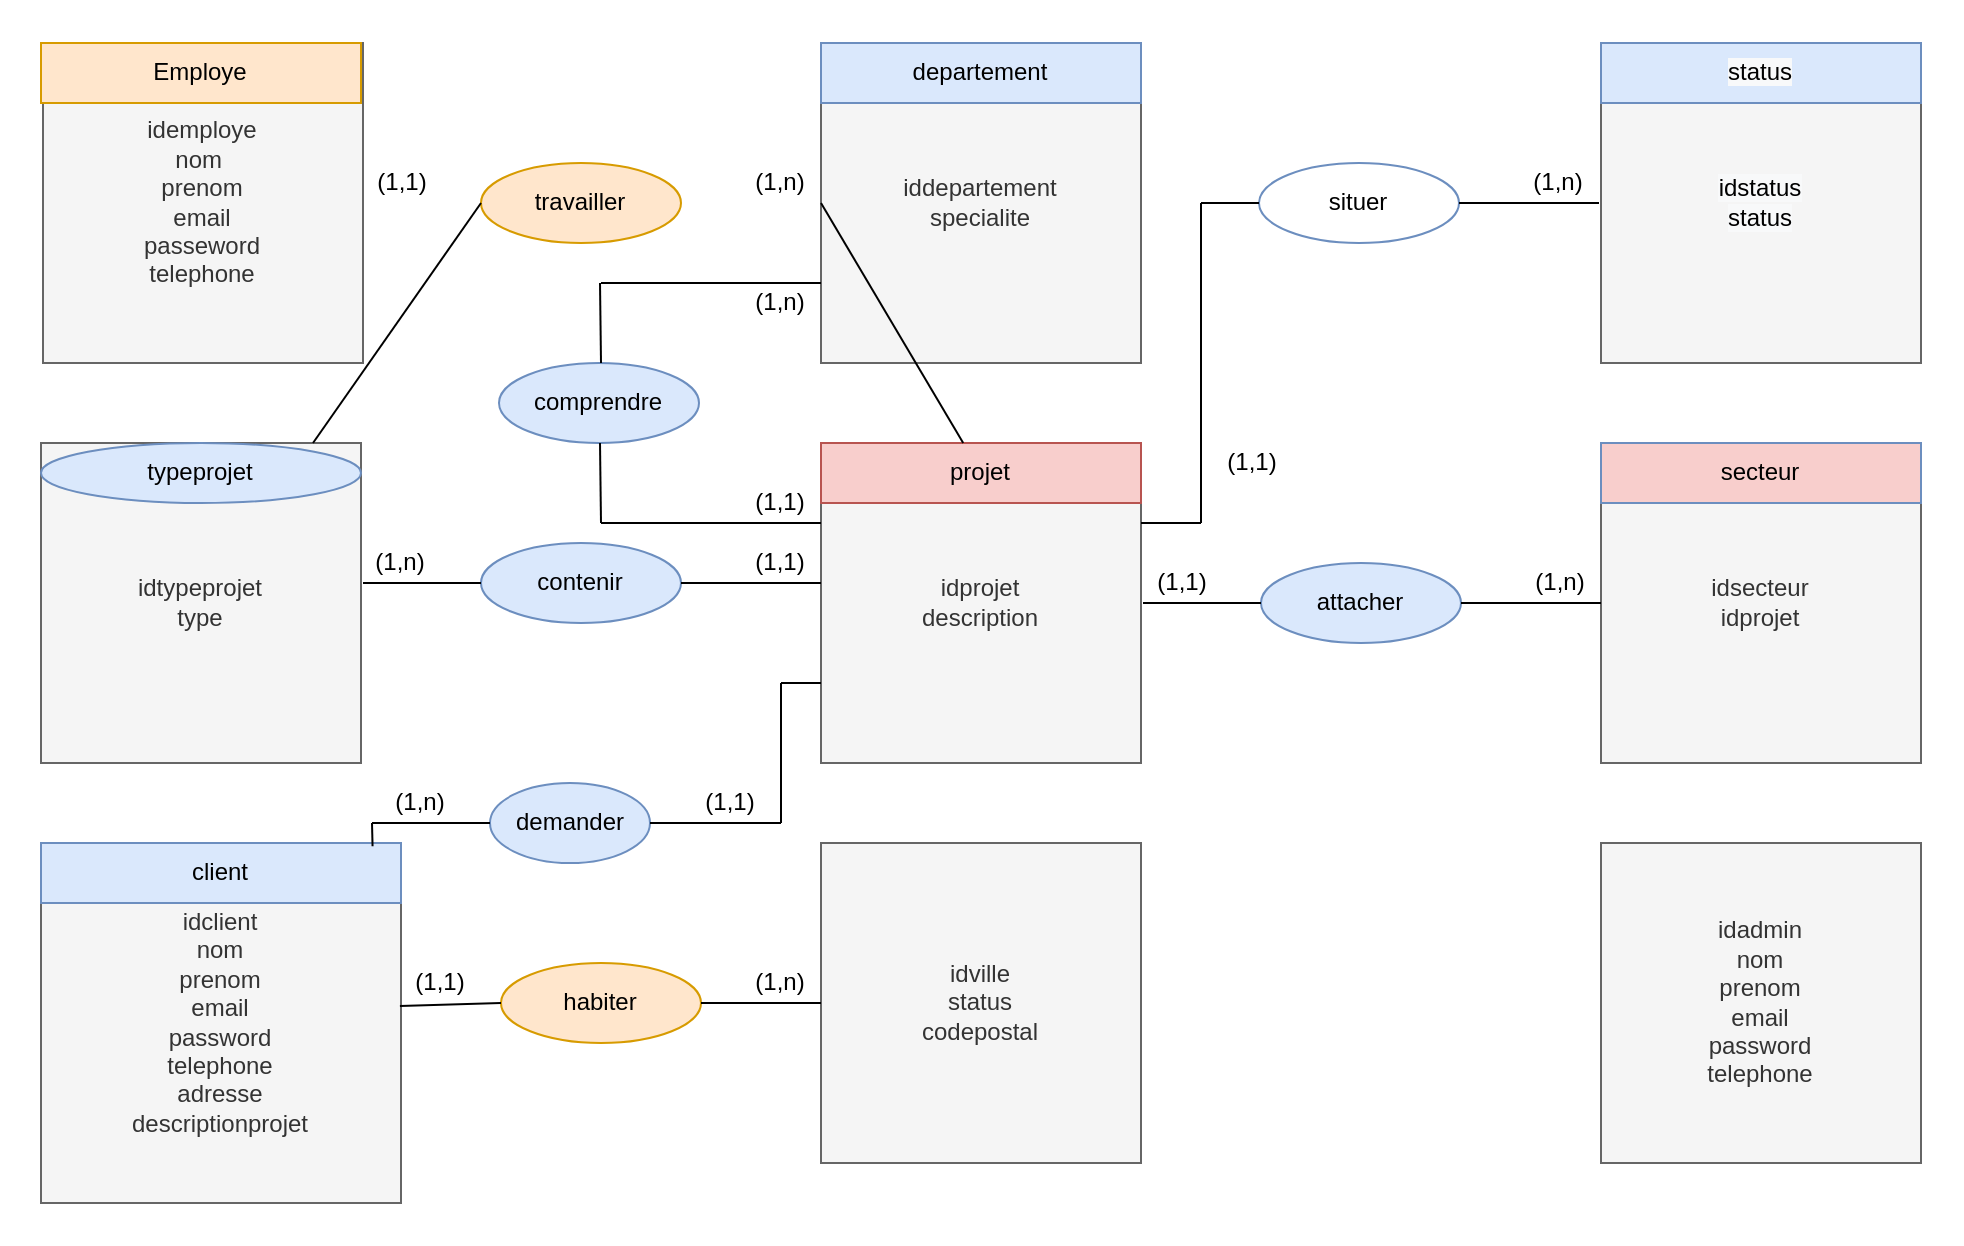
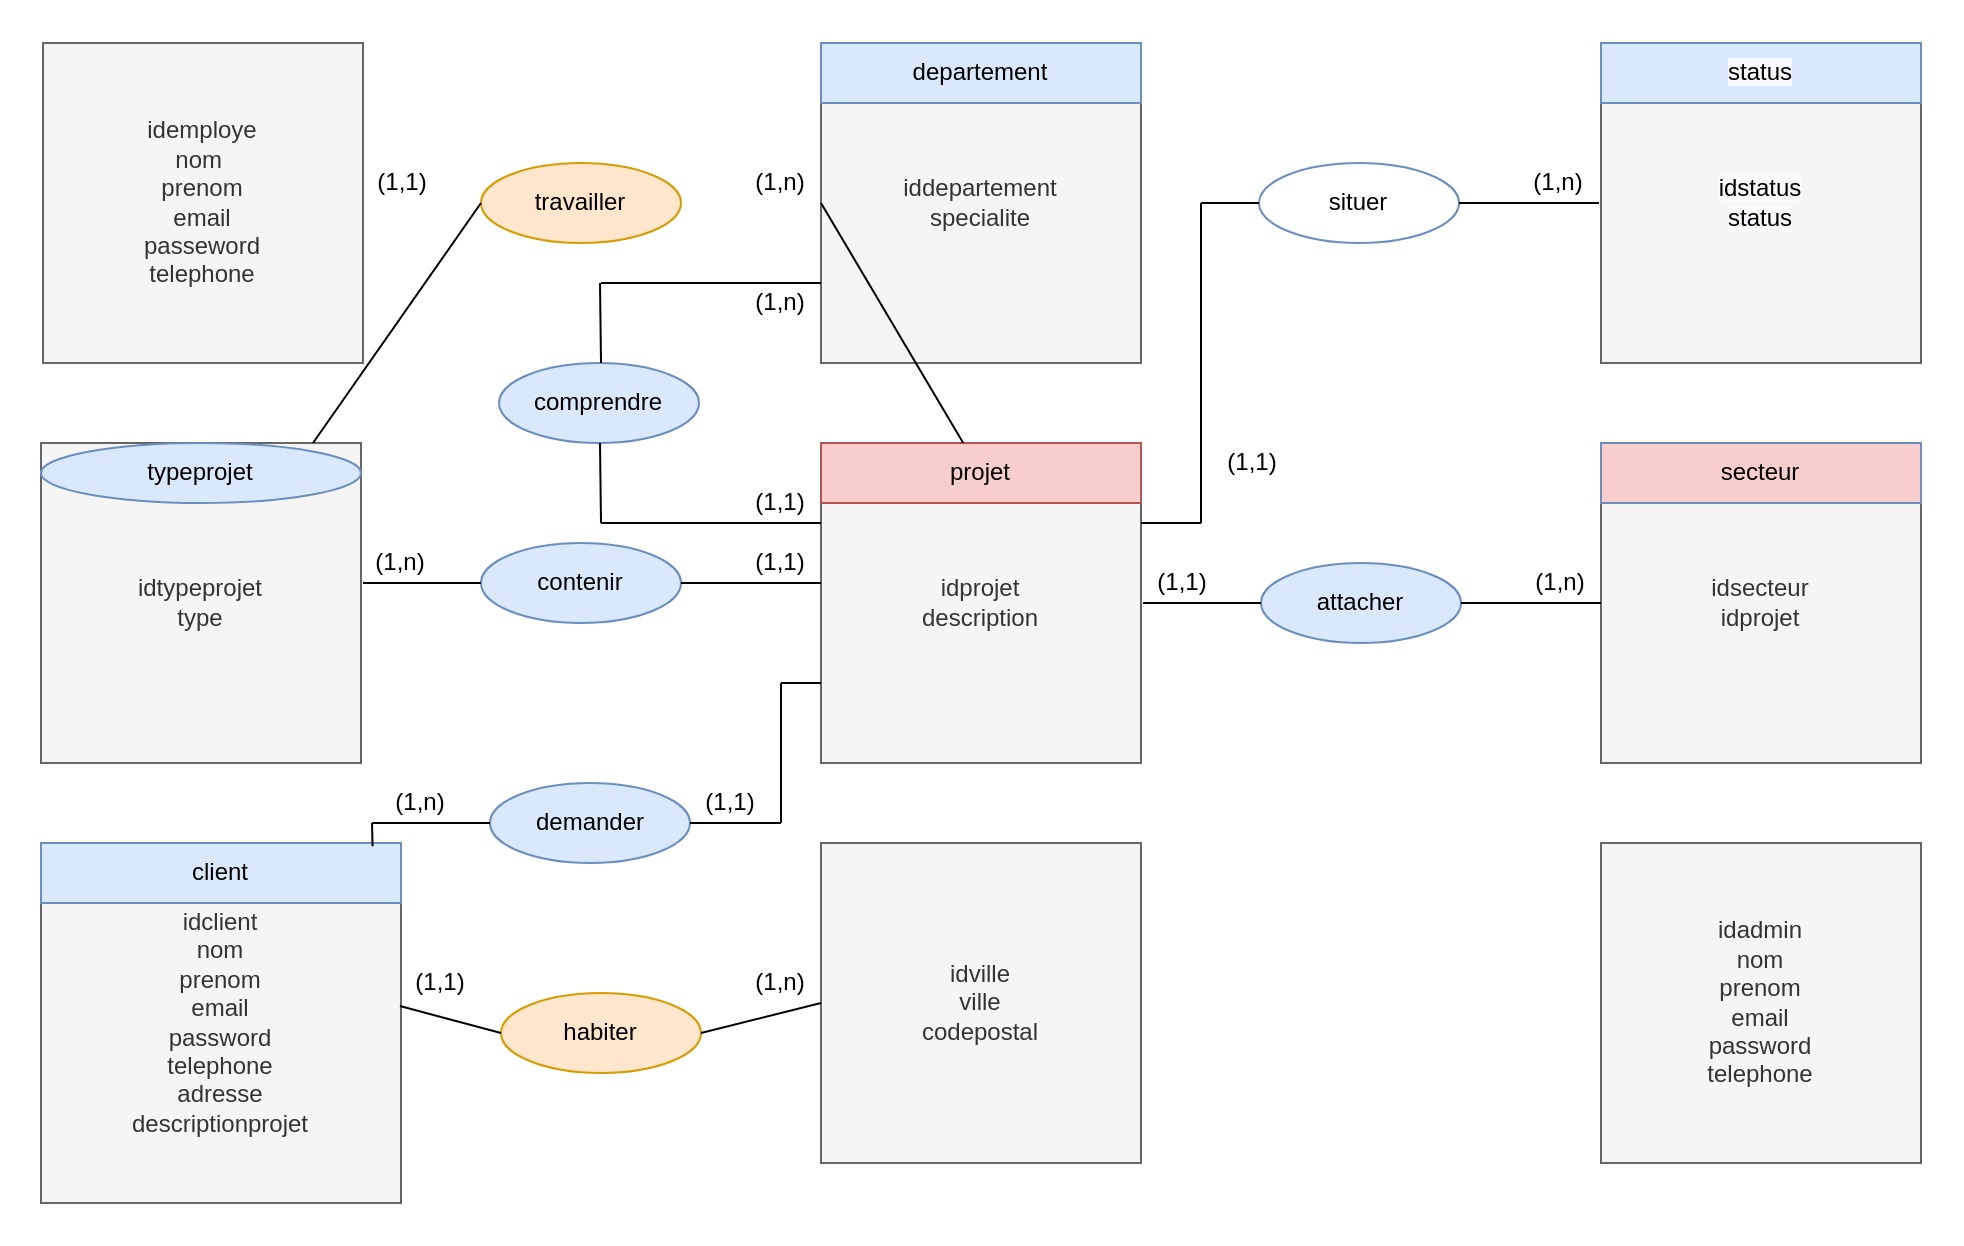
(201, 73) -> none
(570, 823) -> (590, 823)
(601, 1003) -> (601, 1033)
(981, 1003) -> (981, 1003)
